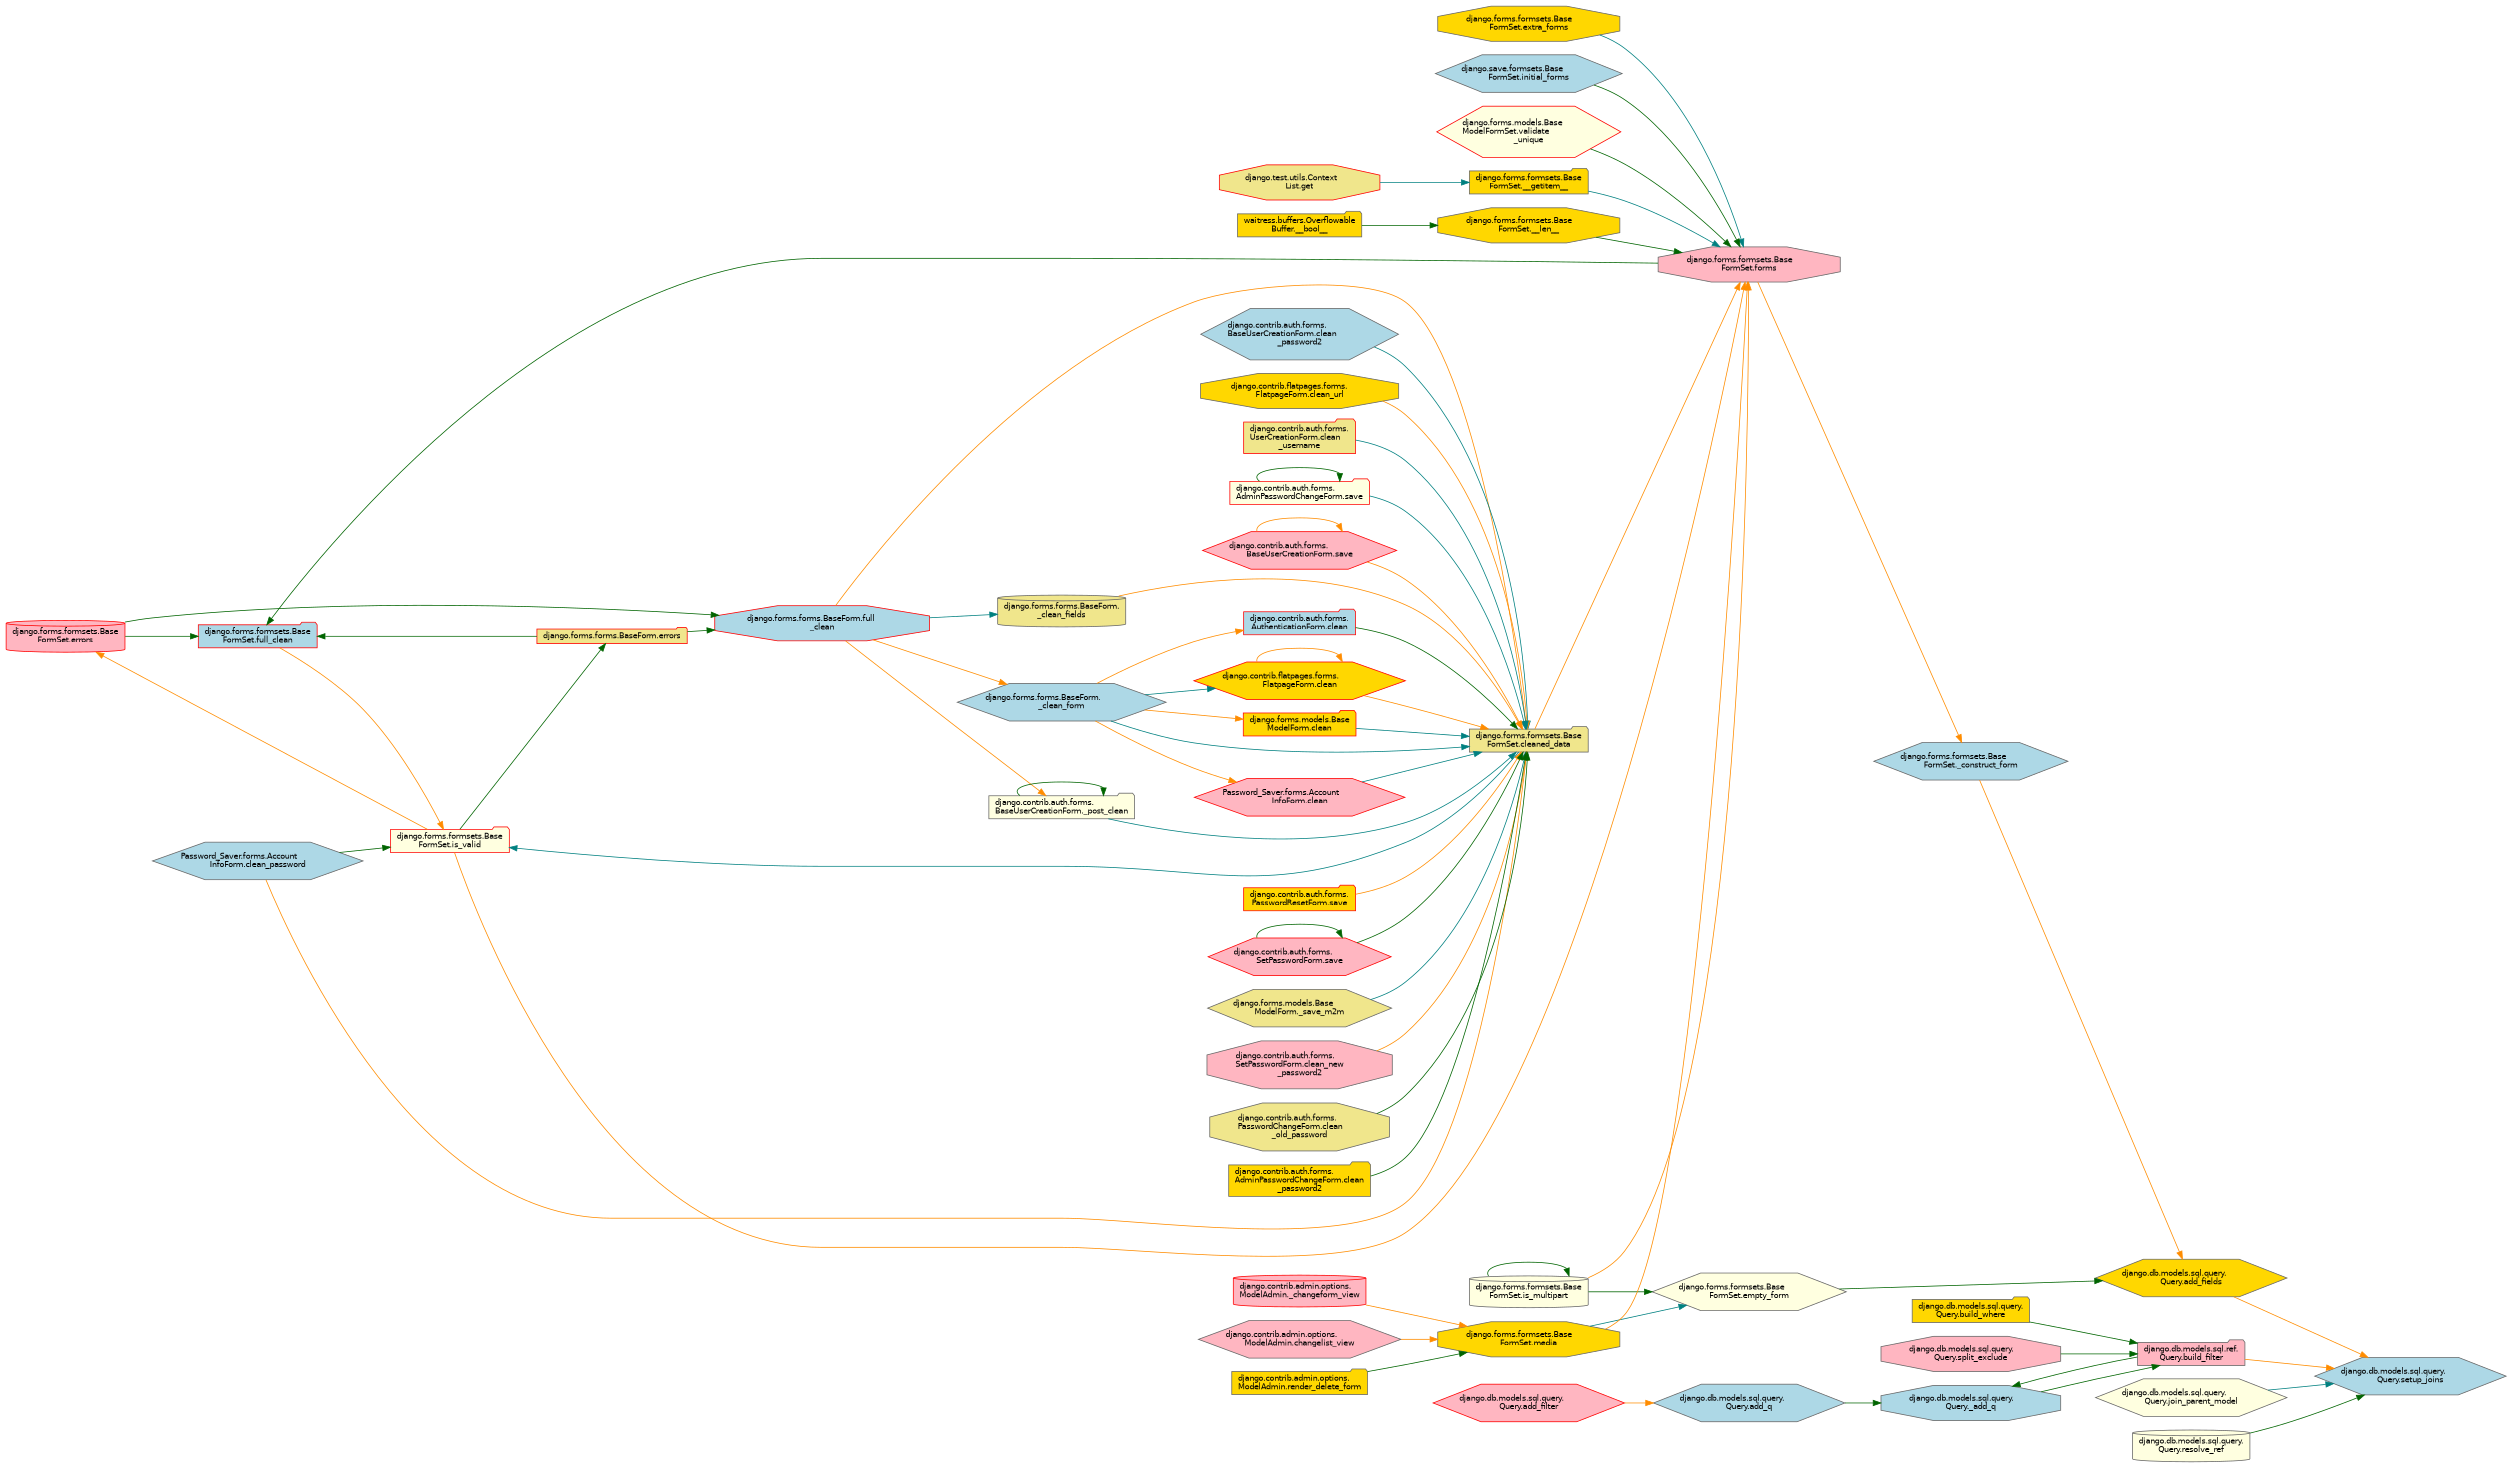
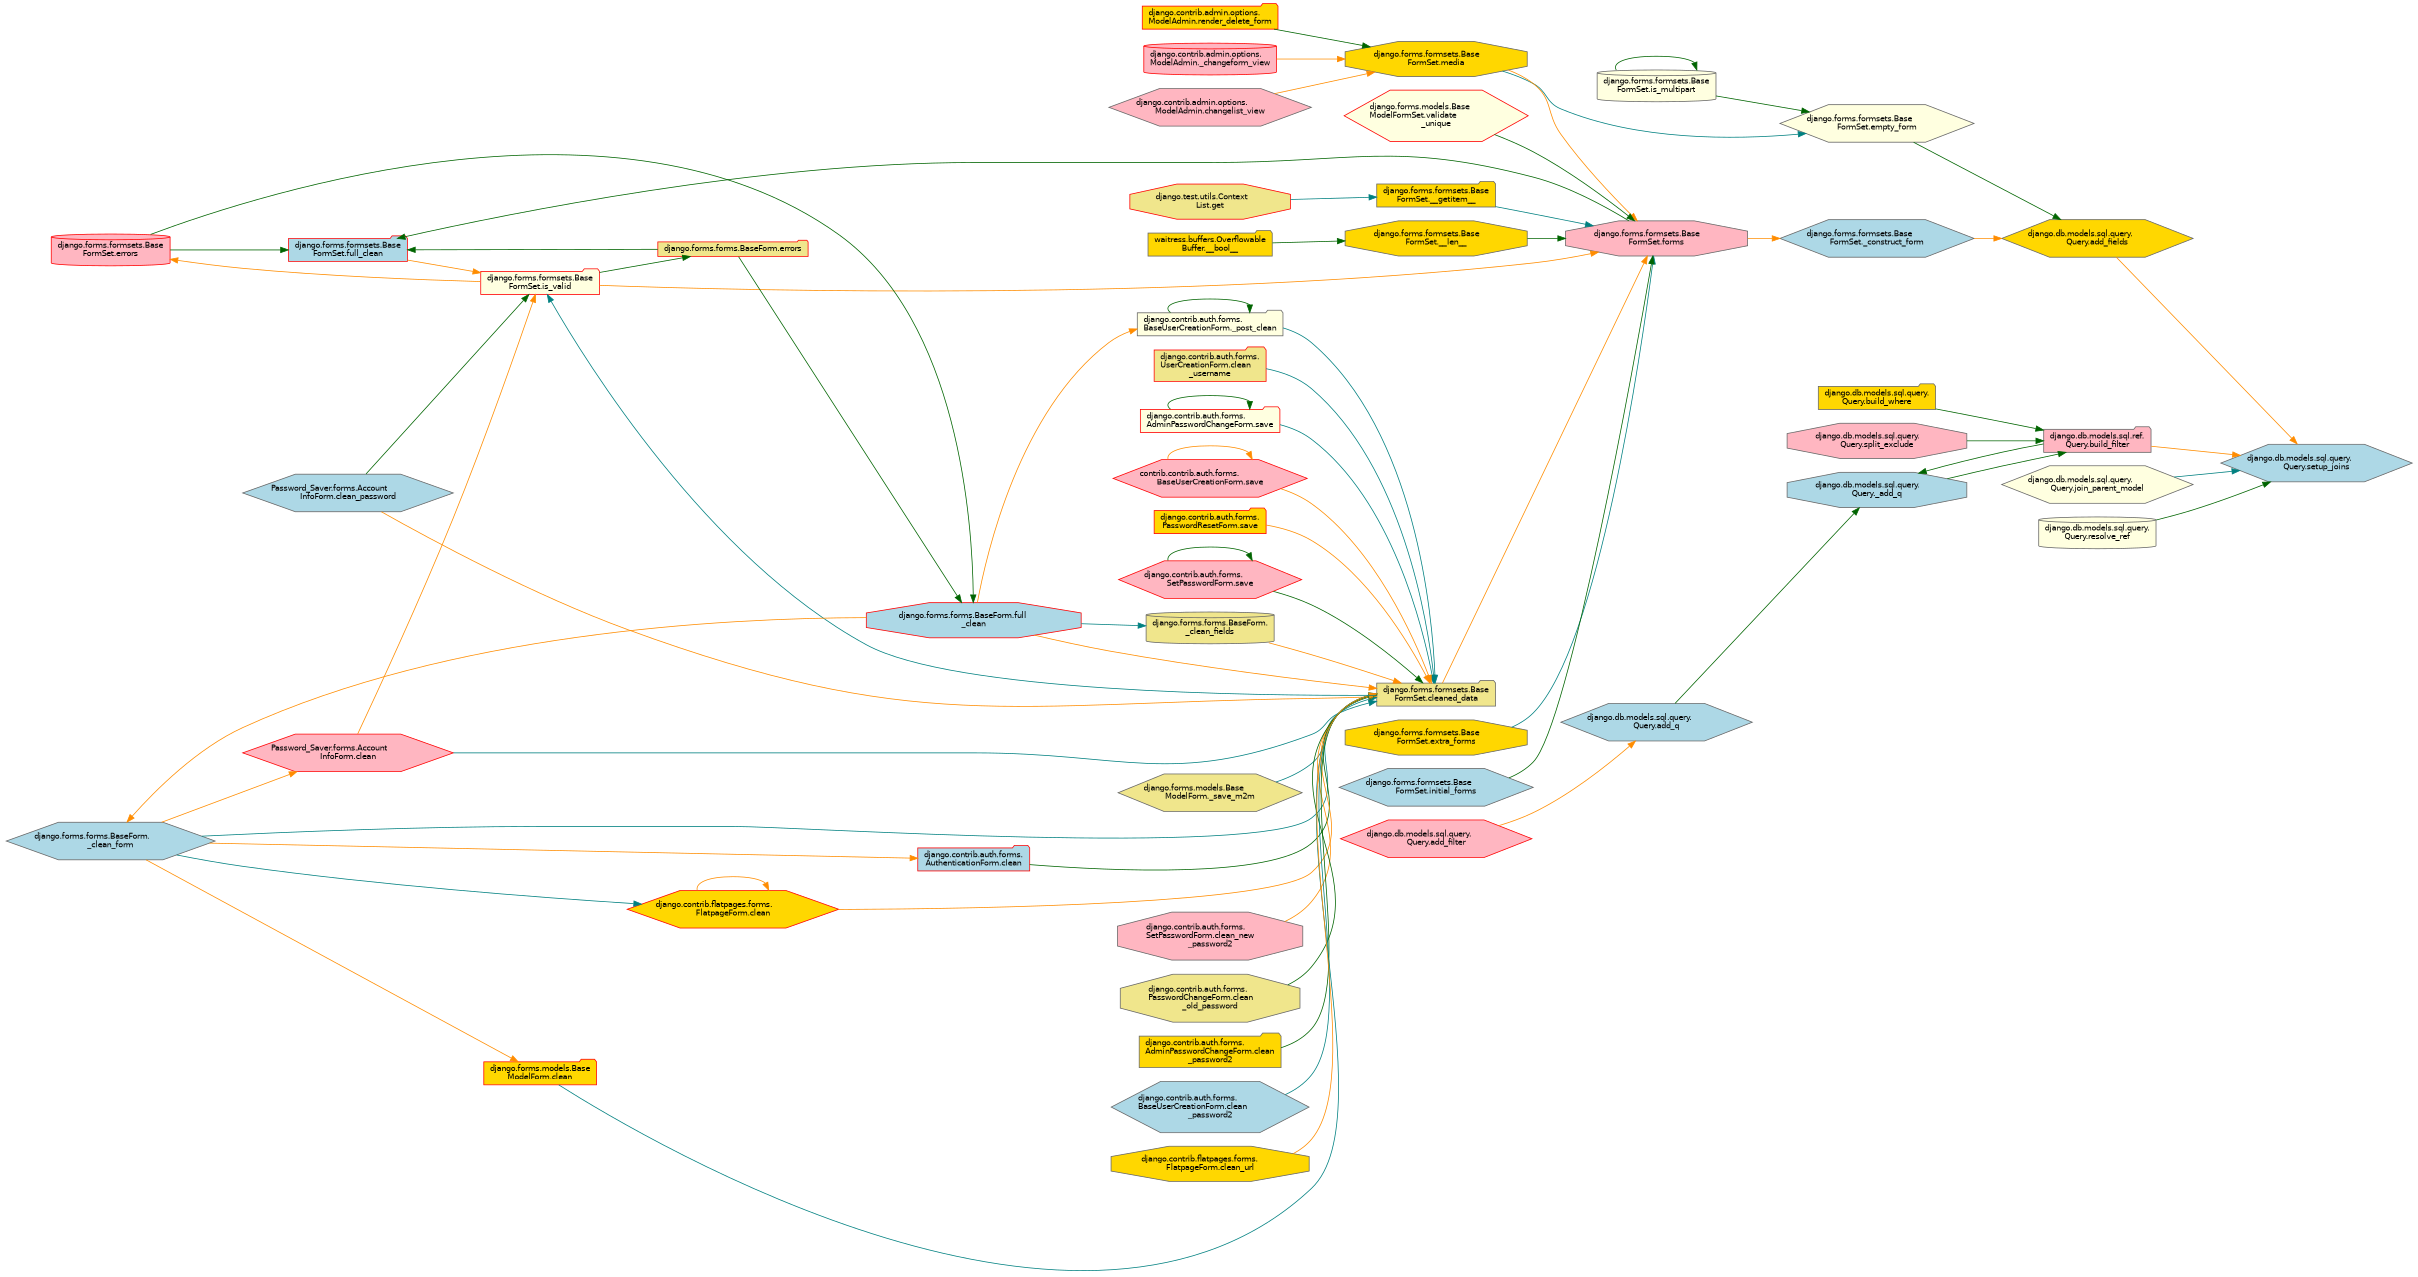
(1529, 74) -> (1436, 787)
none -> (452, 521)
(1300, 550) -> (1210, 478)
(1728, 801) -> none
(1300, 1383) -> (1210, 18)
